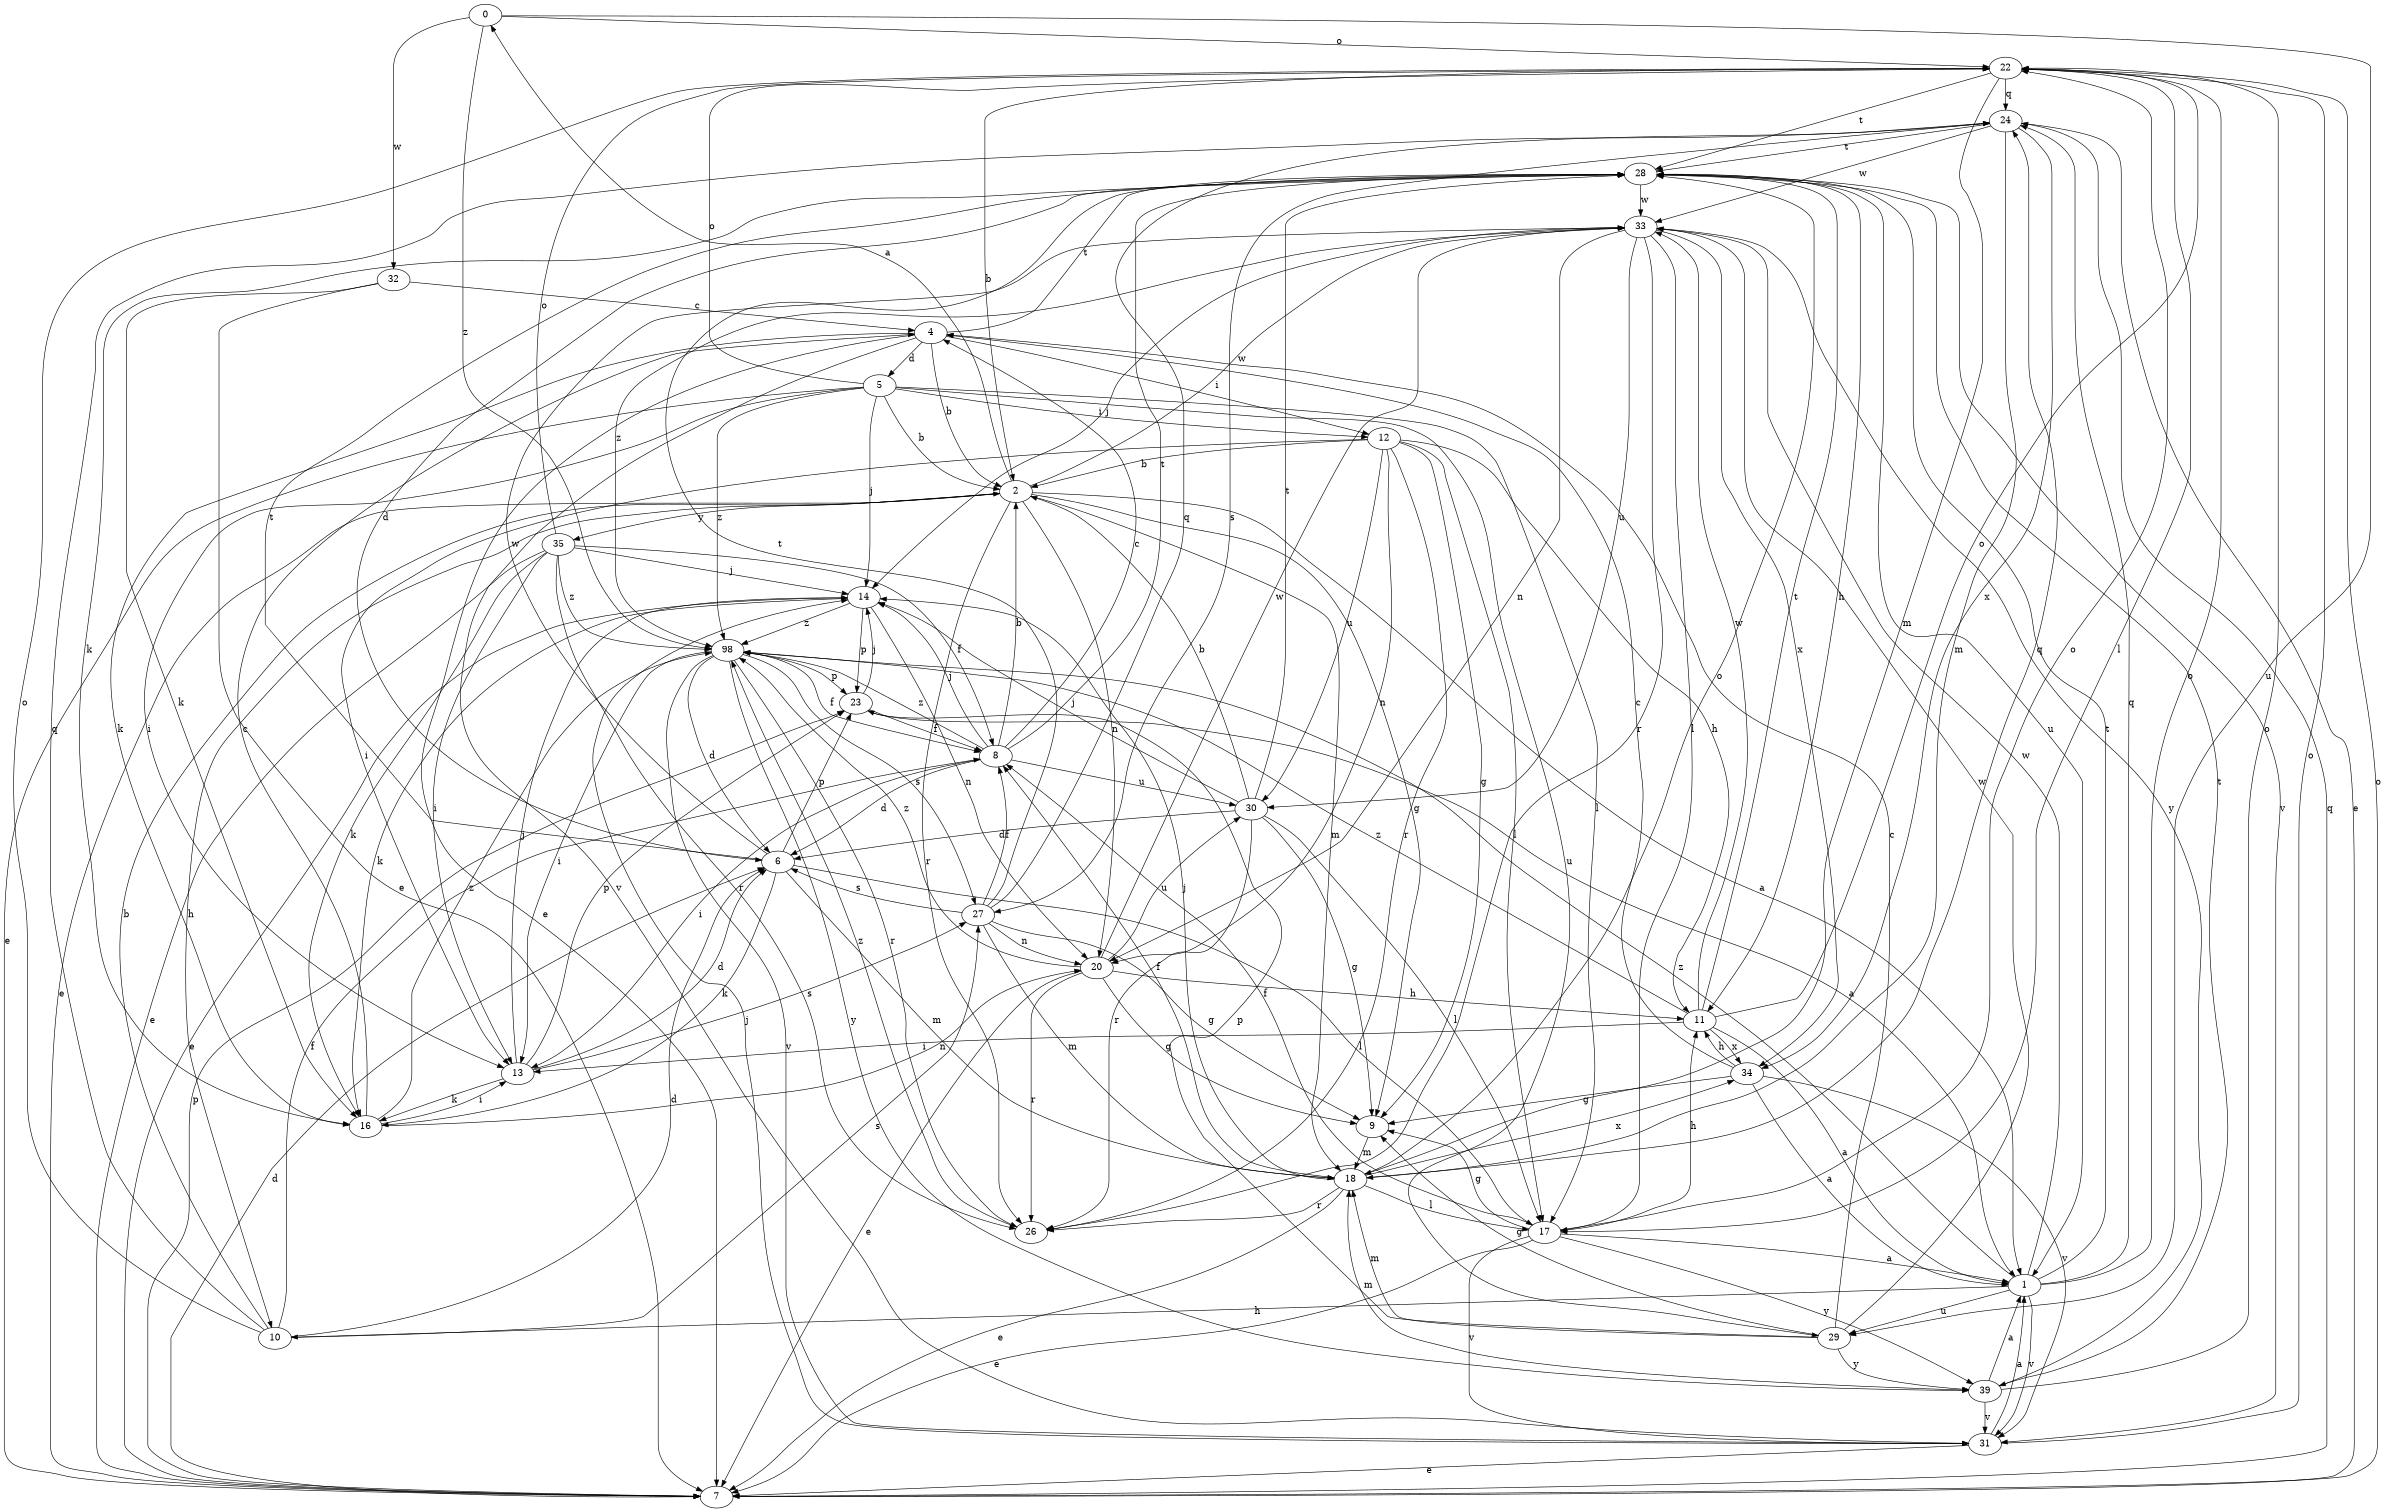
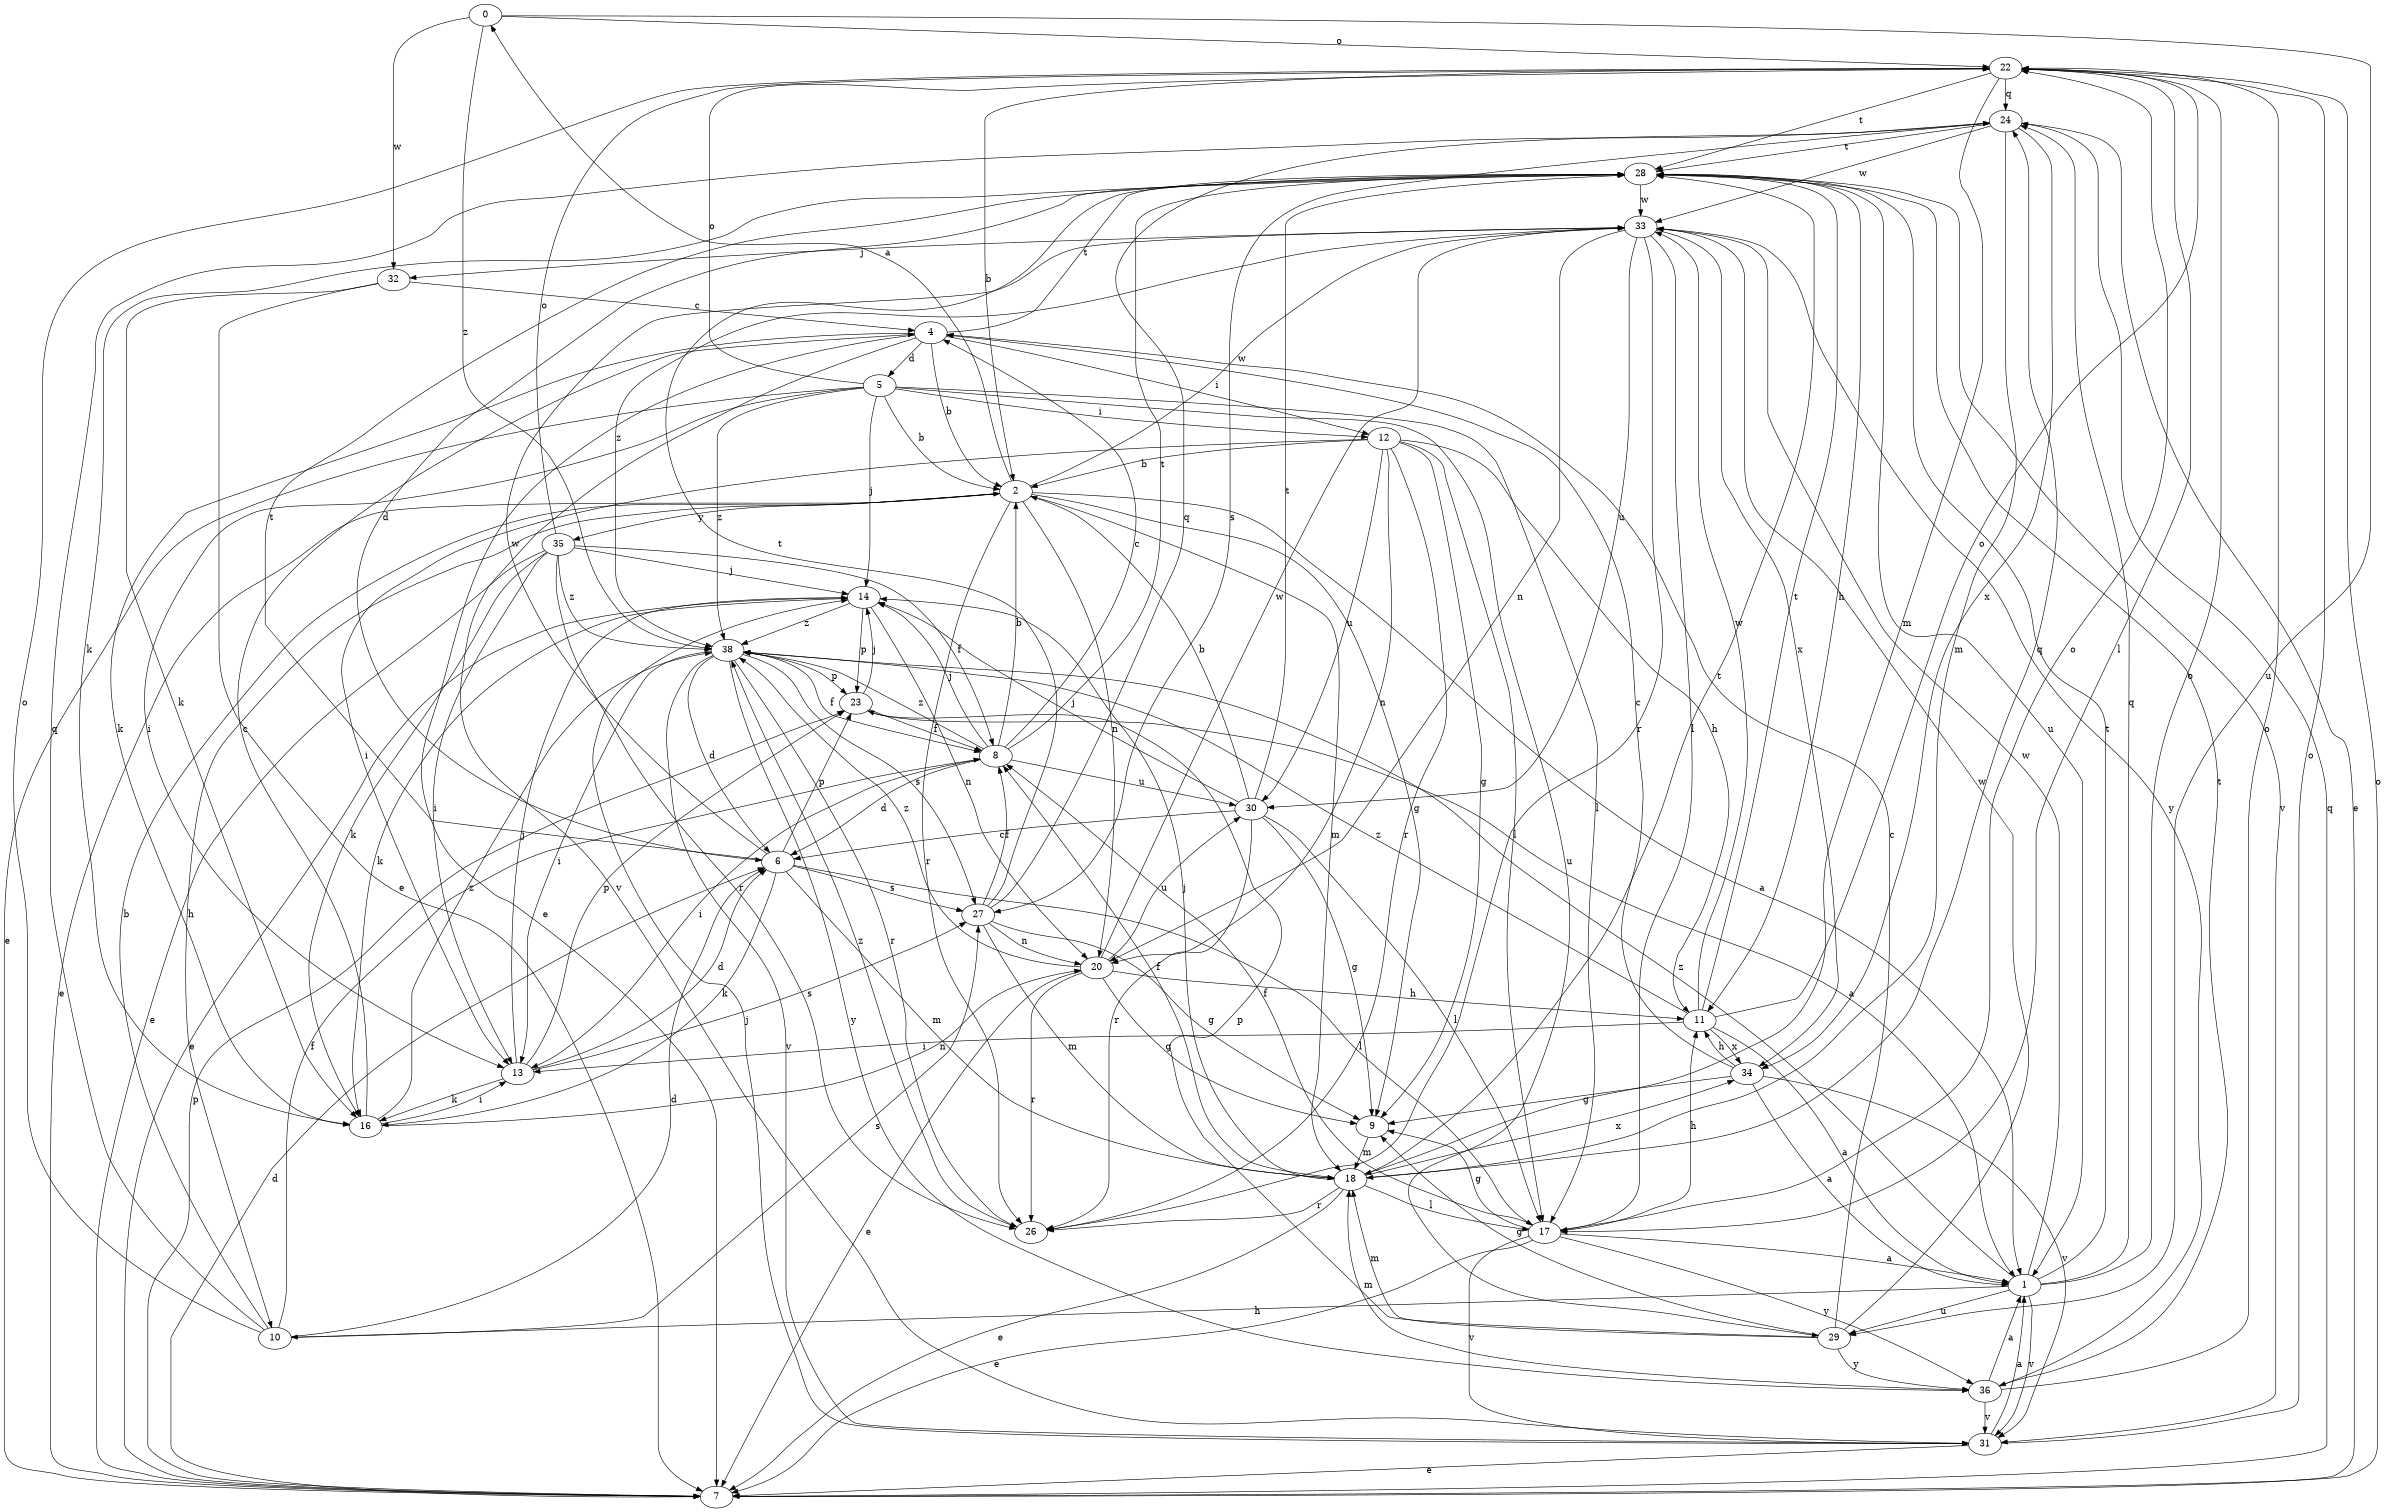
(1203, 308) -> (1020, 242)
(728, 650) -> (728, 650)
(1719, 677) -> (1719, 677)
(1002, 836) -> (1002, 836)
(882, 899) -> (875, 888)
(1985, 1391) -> (1985, 1391)
